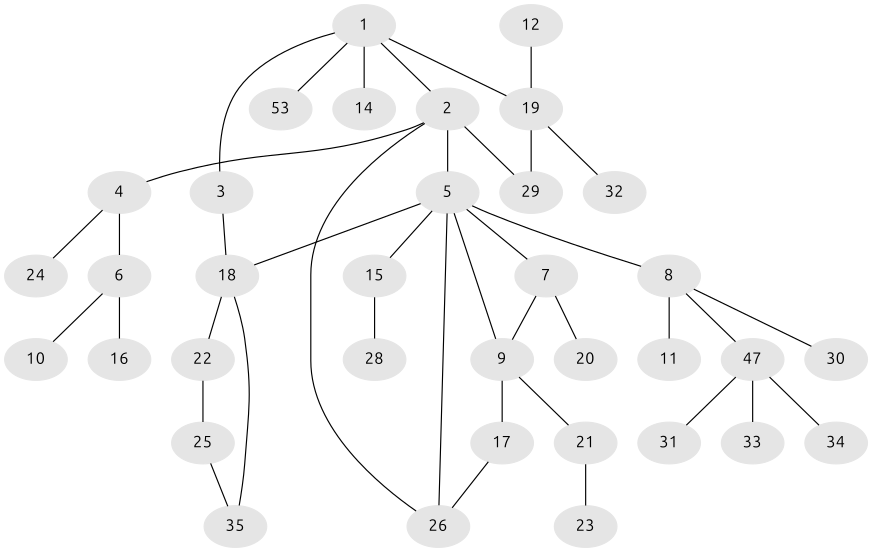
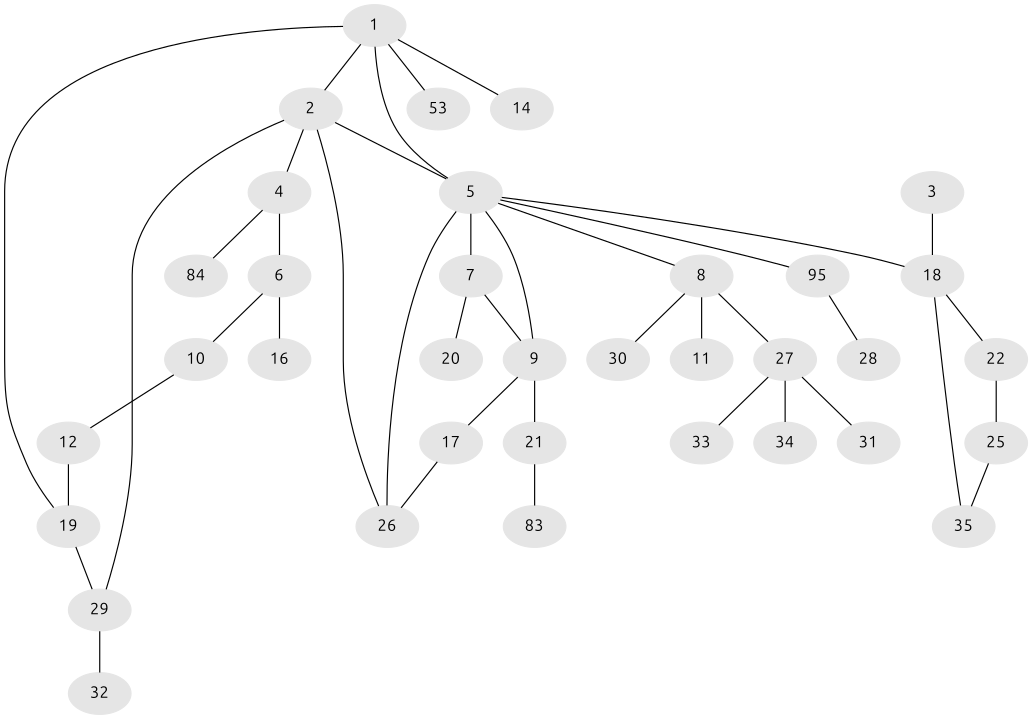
(247, 78) -> (393, 123)
(573, 151) -> (100, 652)
(36, 276) -> (196, 276)
(375, 276) -> (818, 276)
(753, 360) -> (785, 360)
none -> (140, 396)
(586, 527) -> (535, 527)
